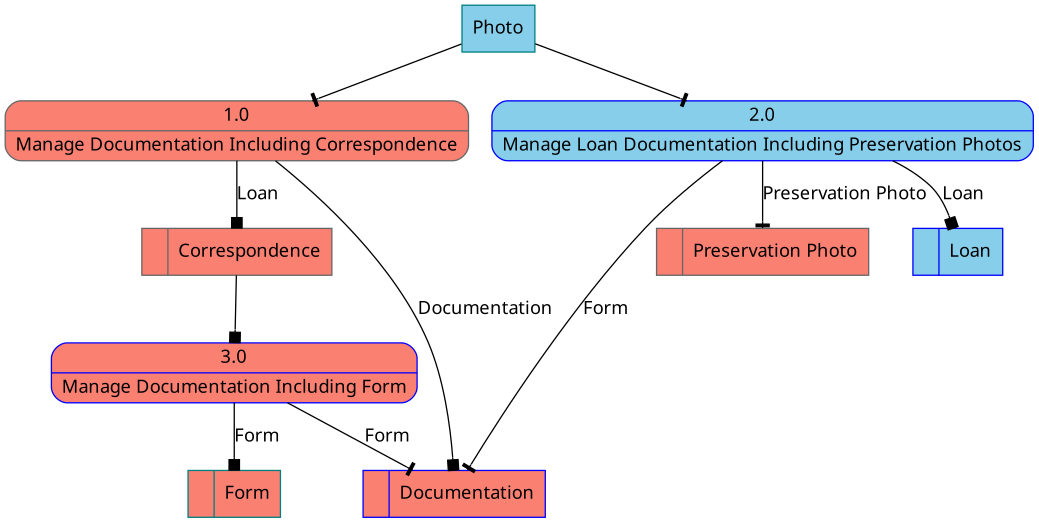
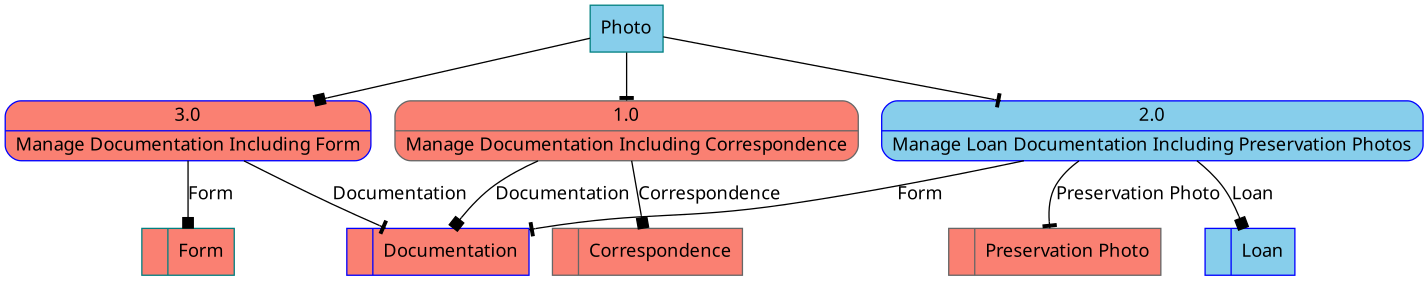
(258, 195) -> (710, 195)
(236, 302) -> (459, 68)
(387, 437) -> (400, 195)
